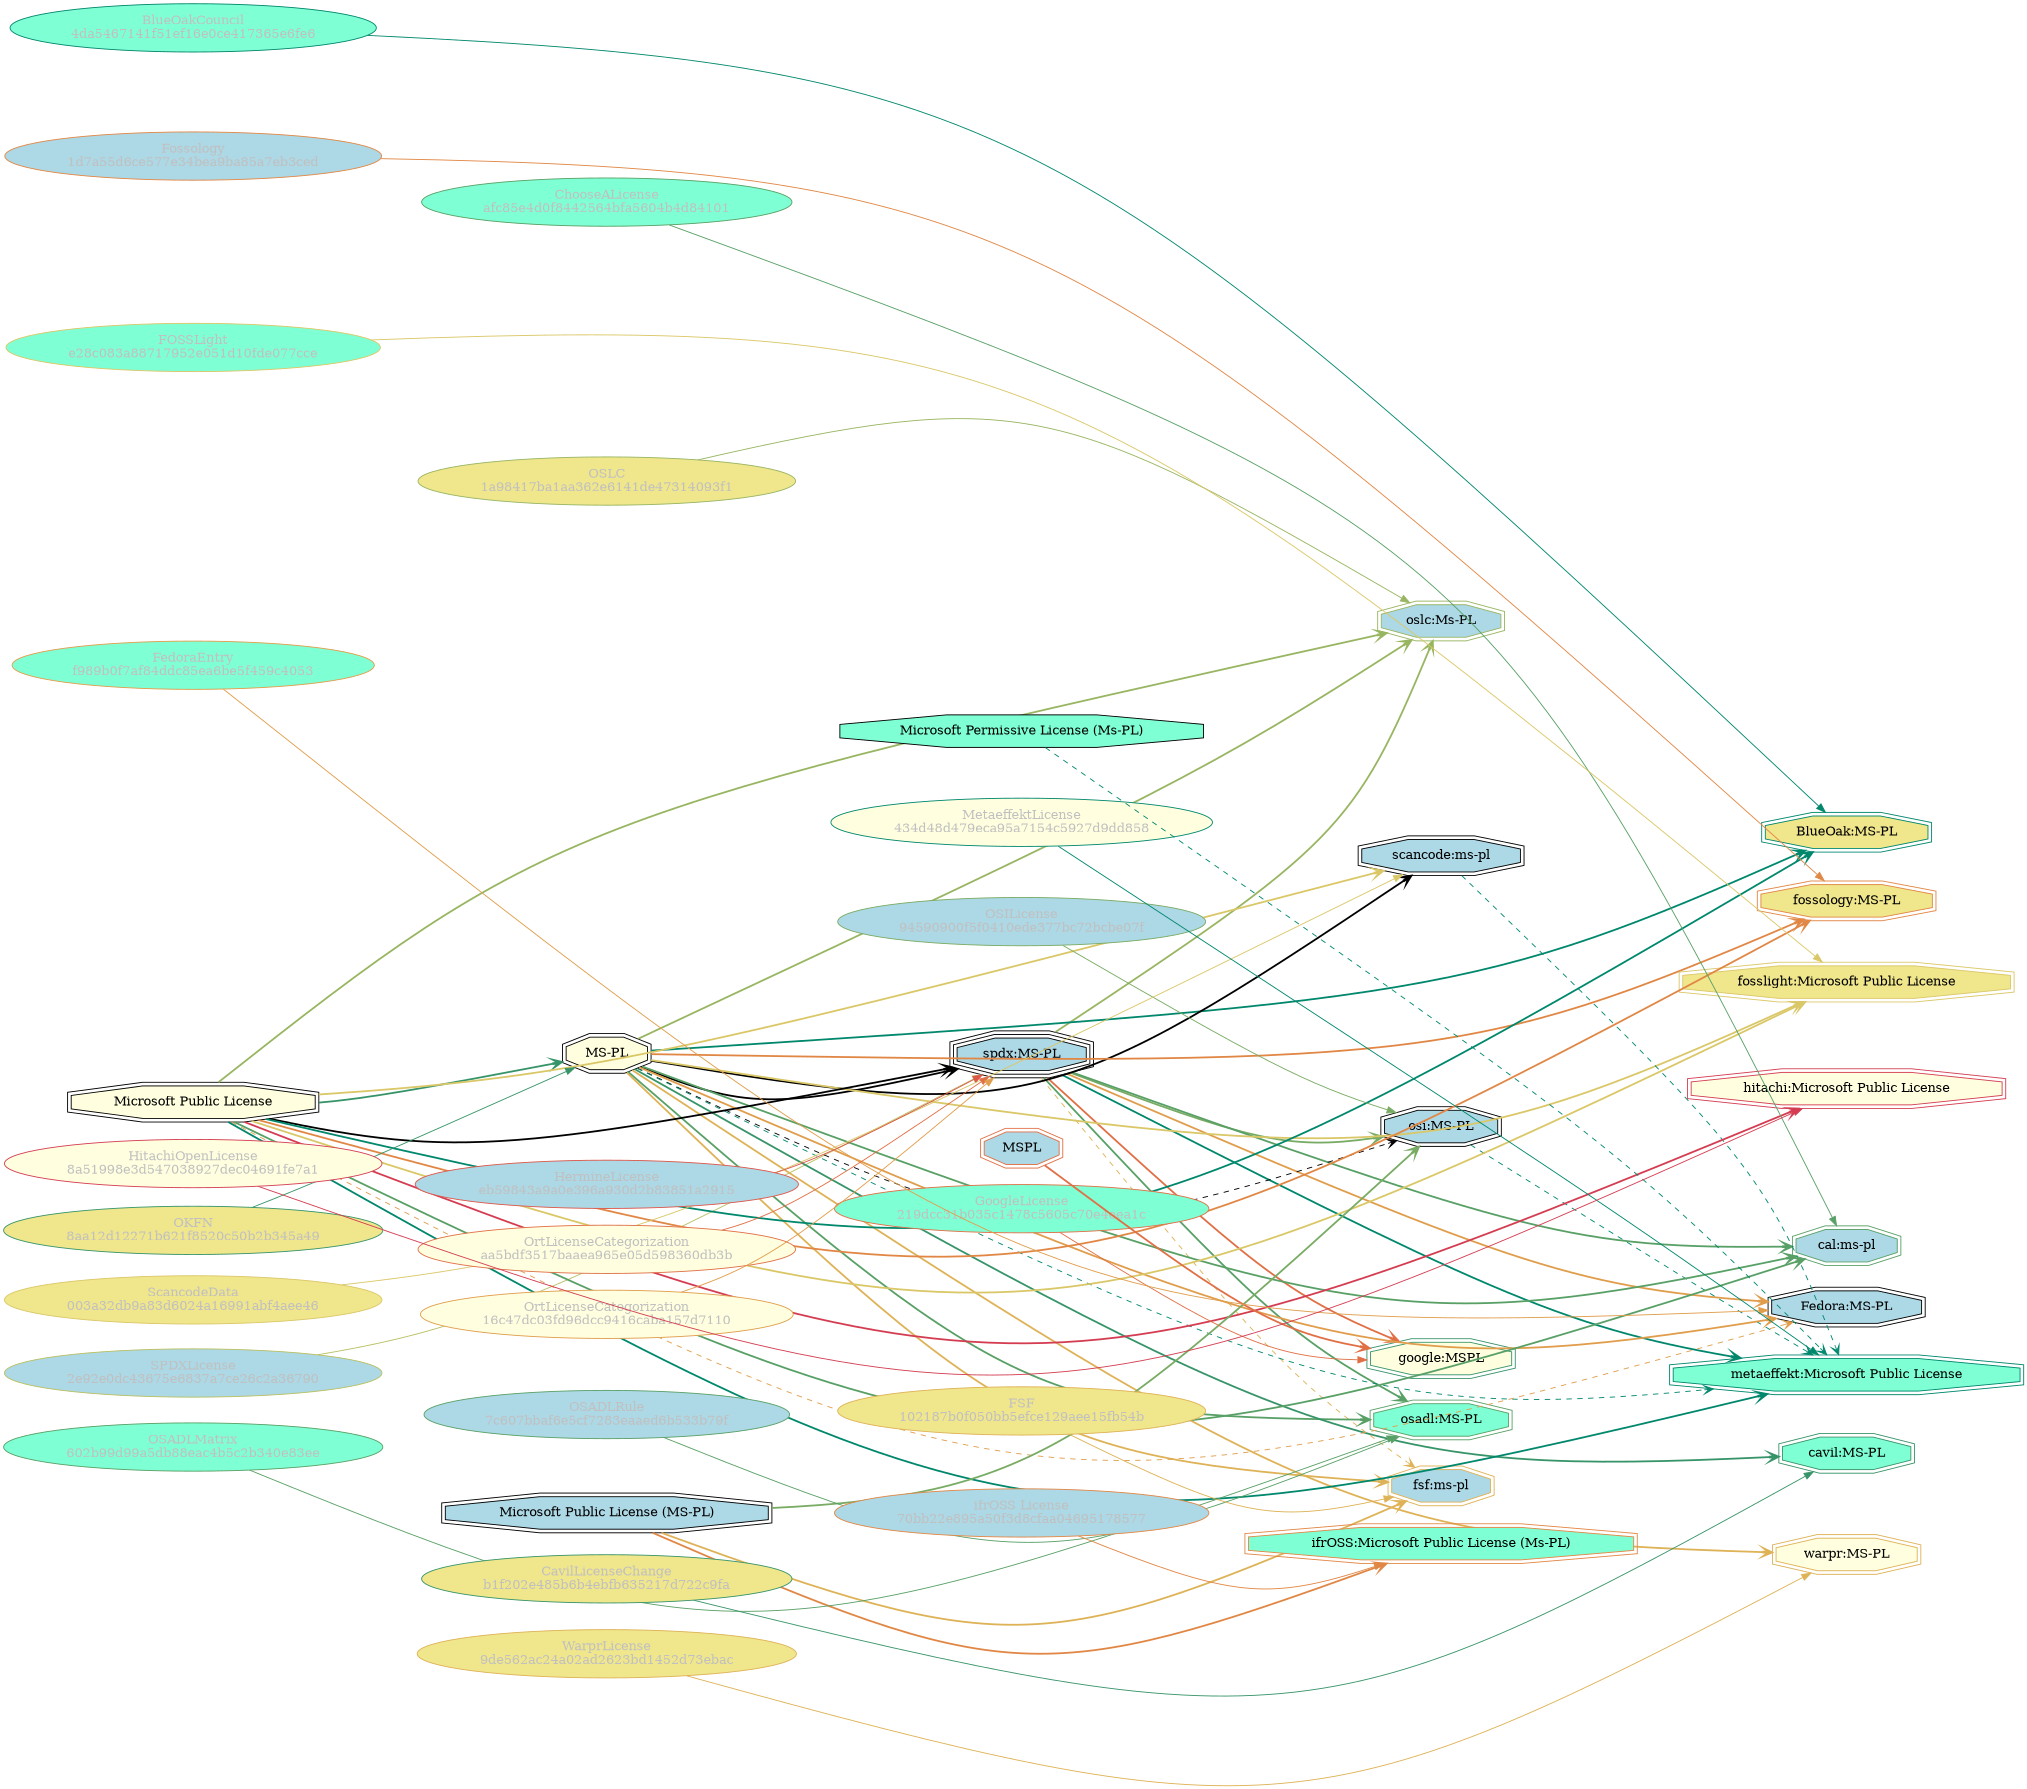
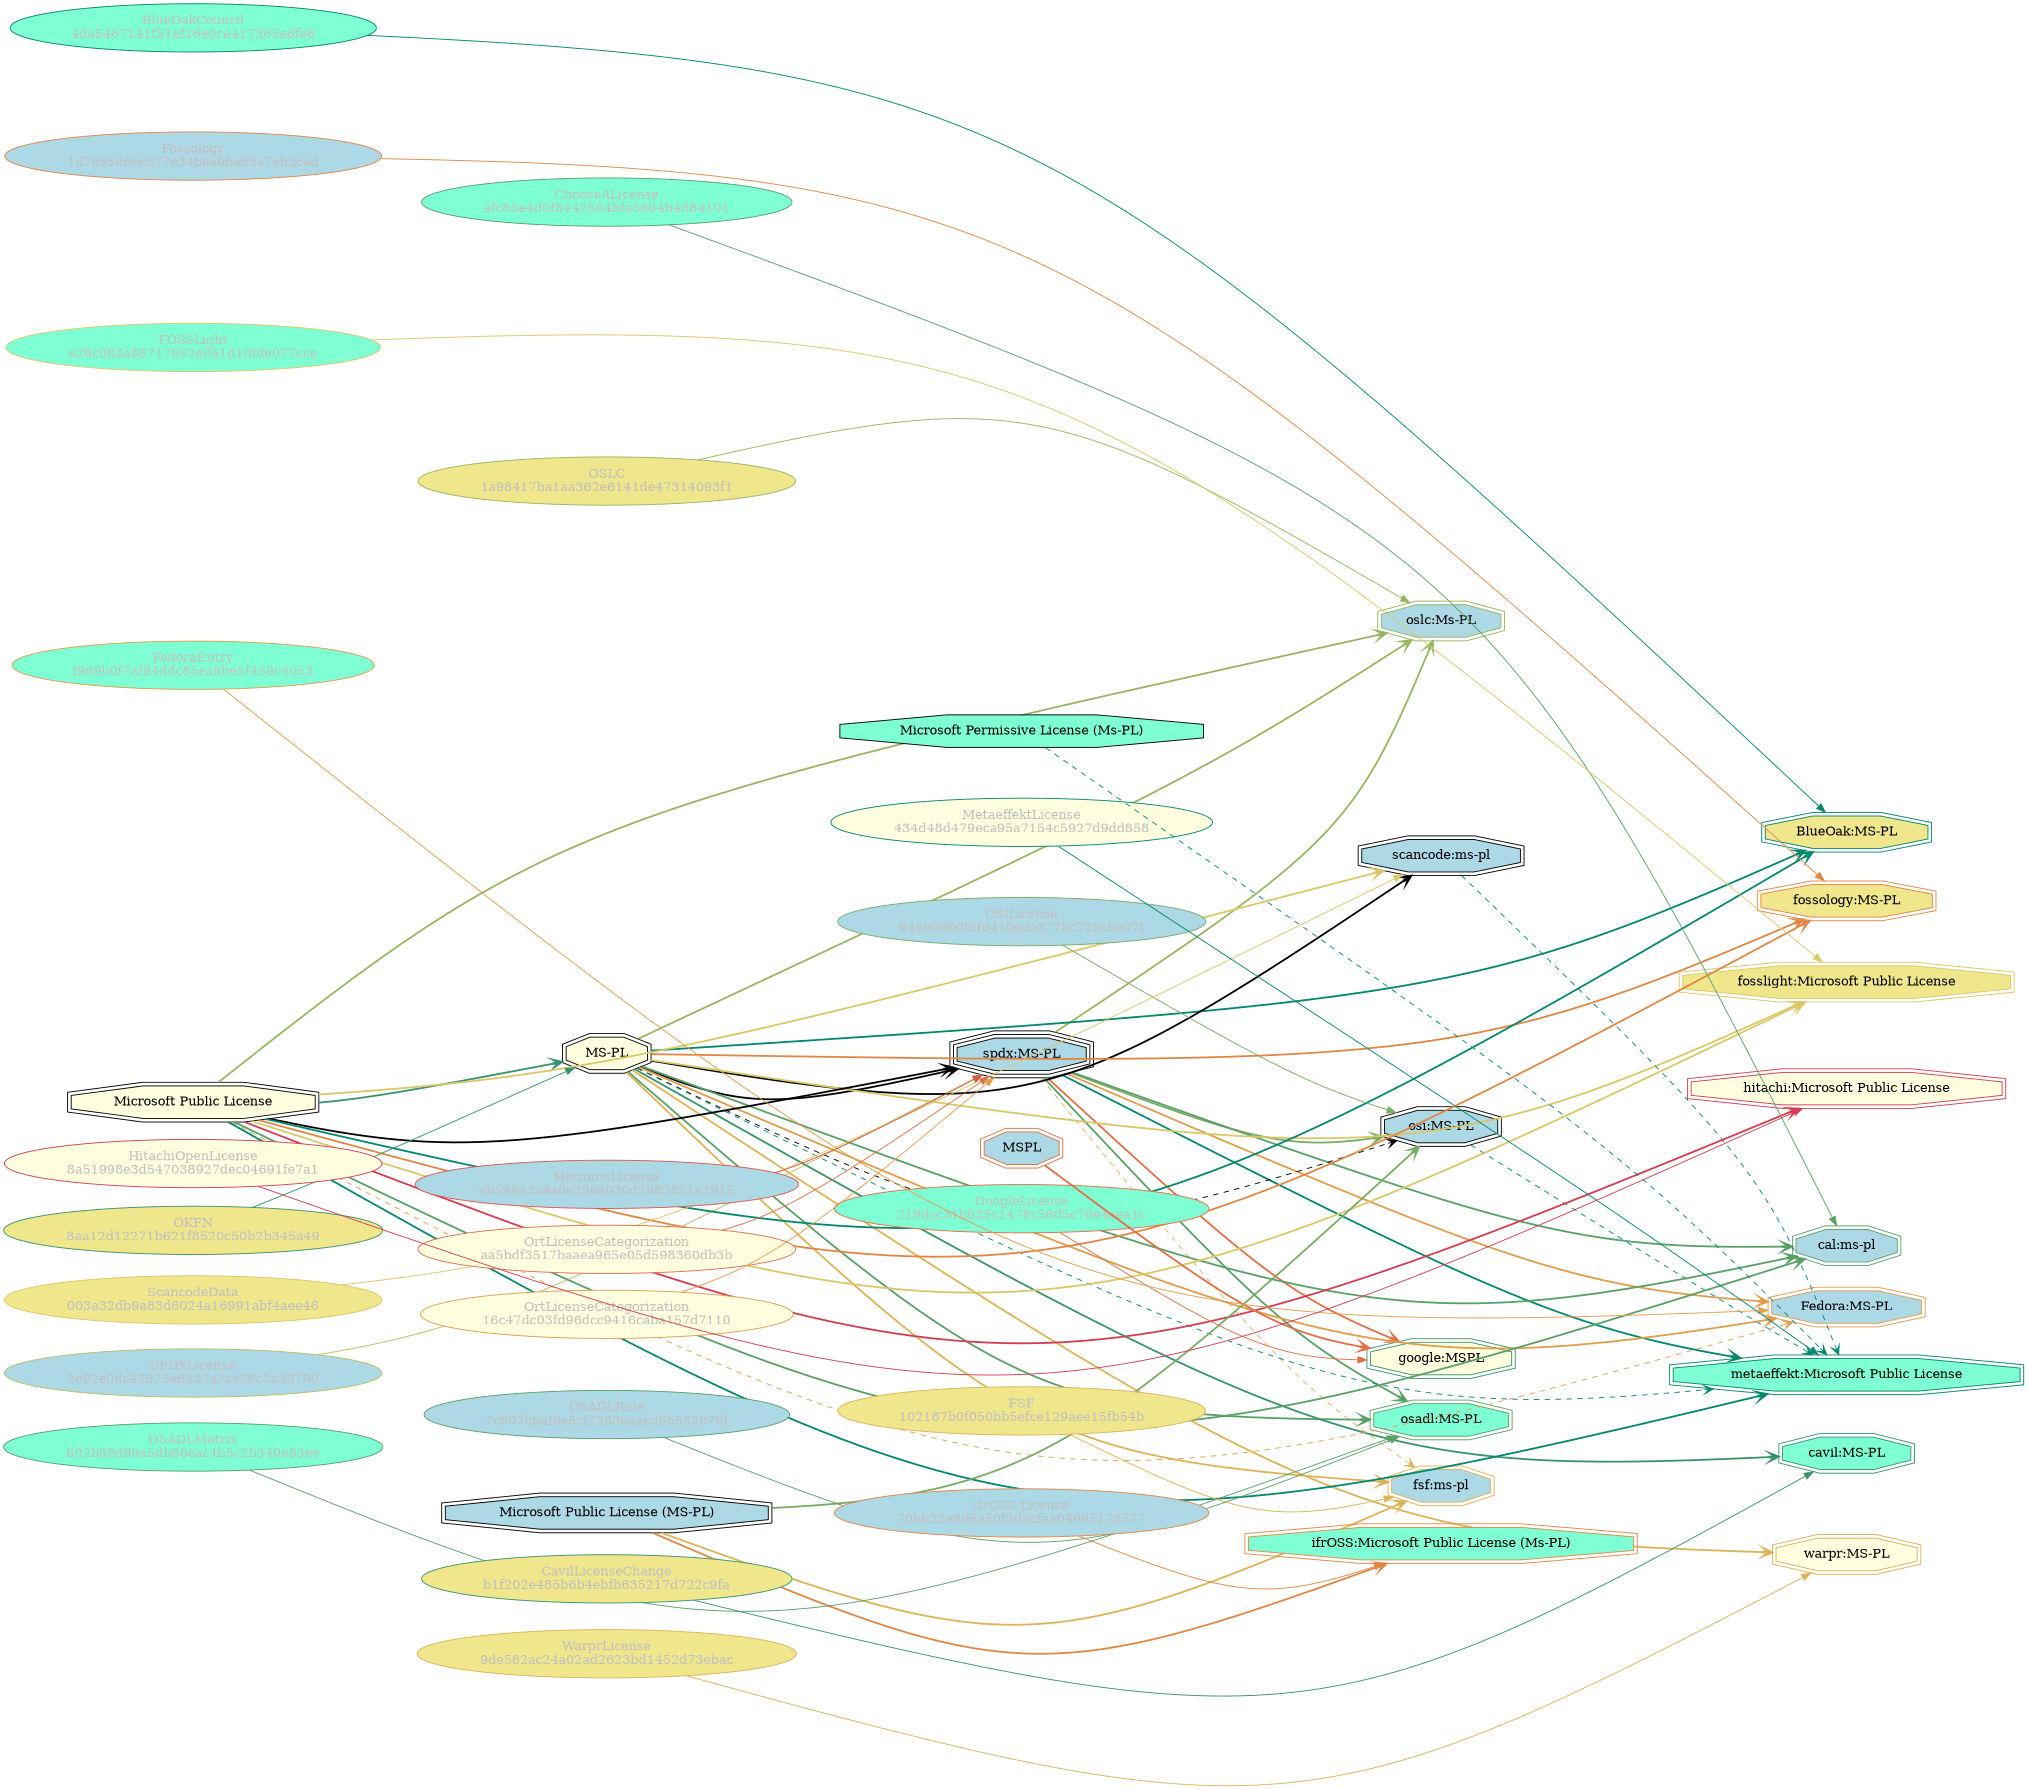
(1847, 1307) -> (1847, 1307)
